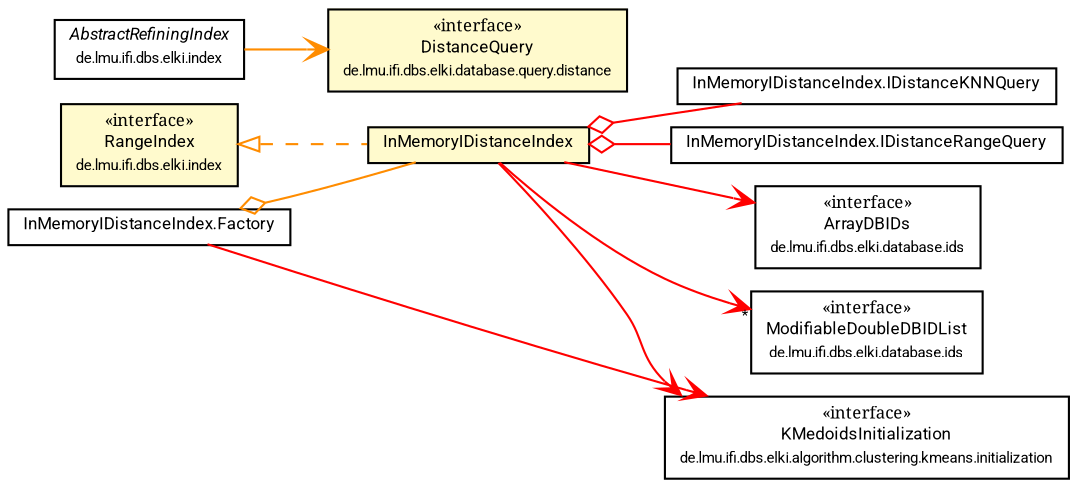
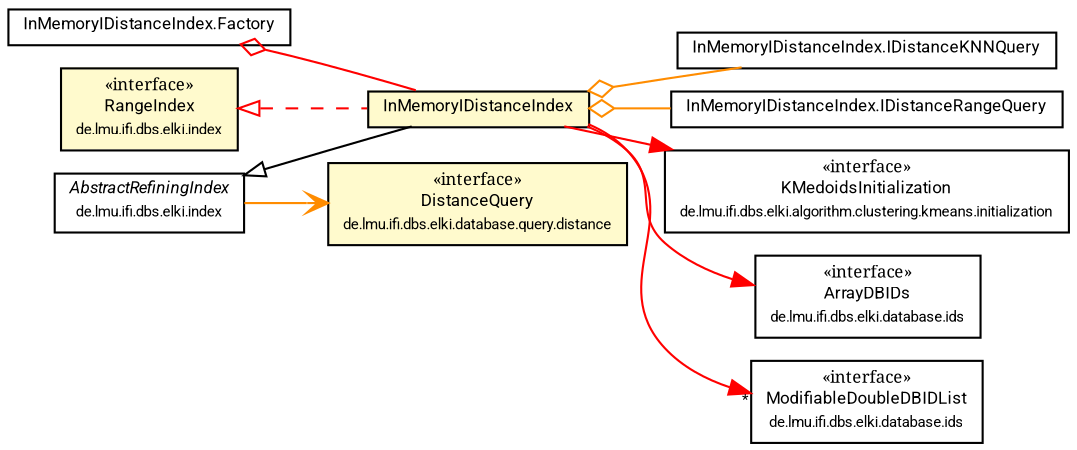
(678, 113) -> (678, 77)
(314, 144) -> (314, 108)
(643, 144) -> (643, 108)
none -> (338, 148)
(649, 180) -> (663, 241)
(341, 183) -> (341, 69)
(607, 246) -> (644, 264)
(590, 266) -> (607, 136)
(446, 319) -> none
